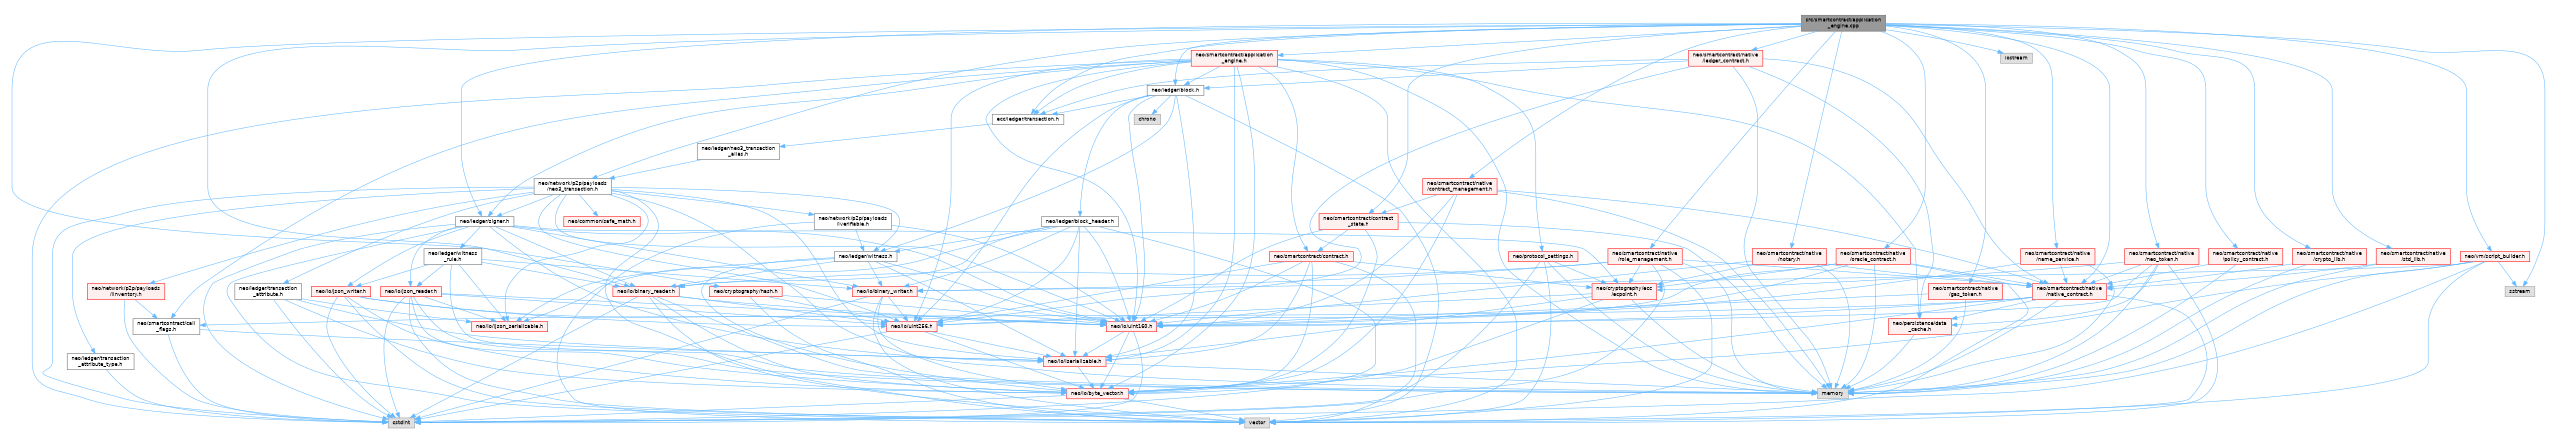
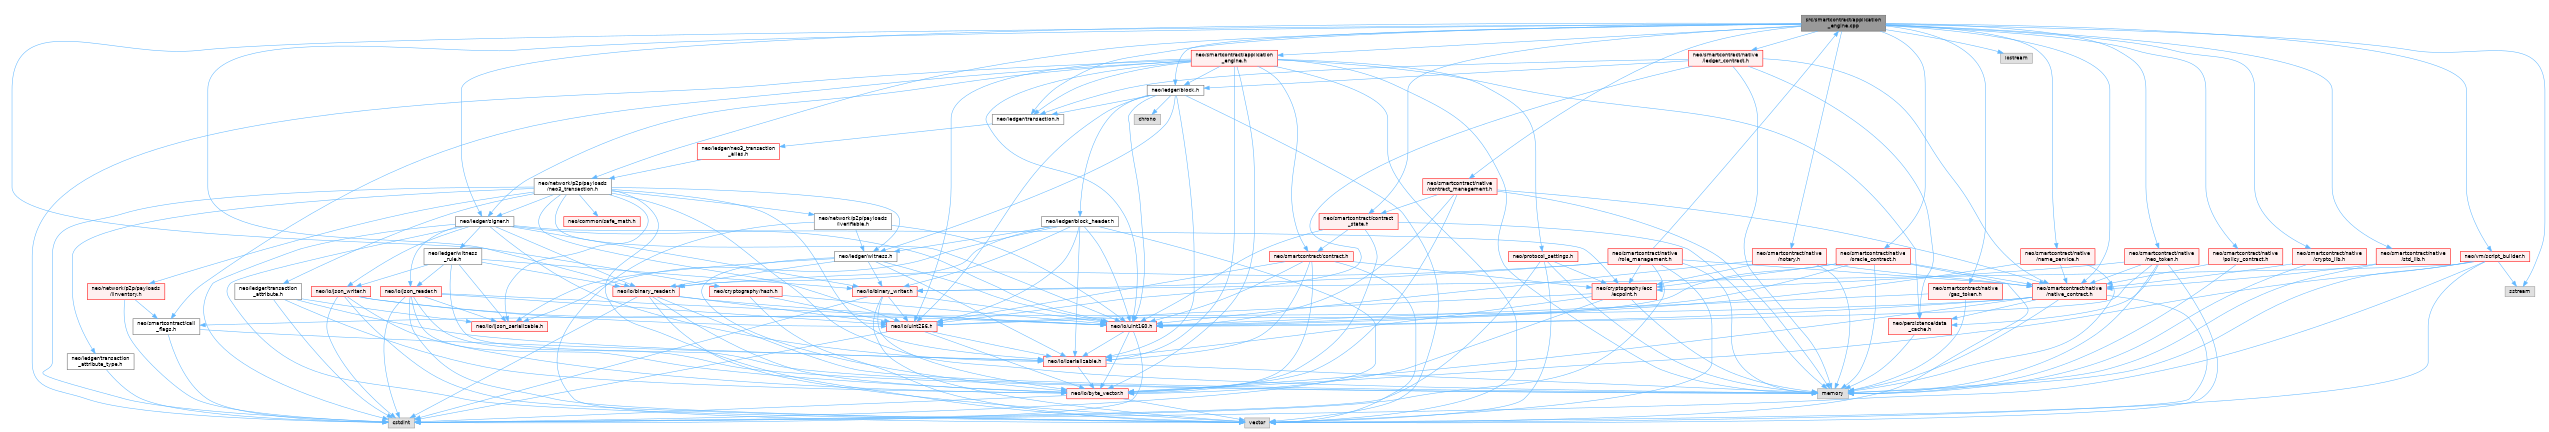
(1028, 119) -> (1028, 119)
(1743, 137) -> (1745, 143)
(738, 152) -> (738, 152)
